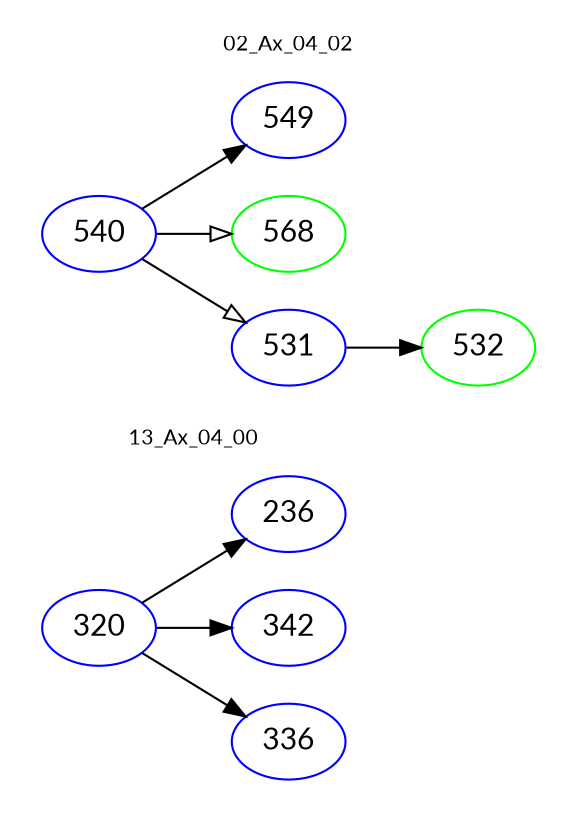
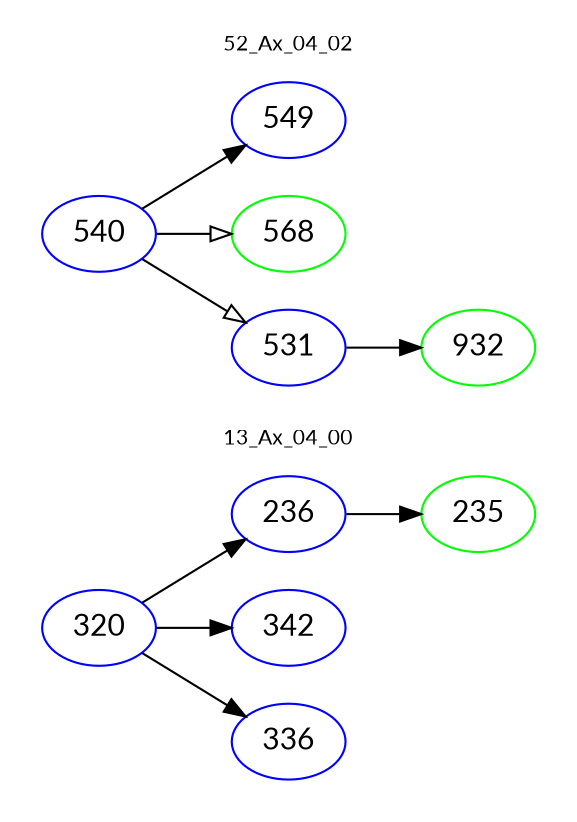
(289, 45) -> (289, 45)
(478, 348) -> (478, 348)
none -> (478, 514)
